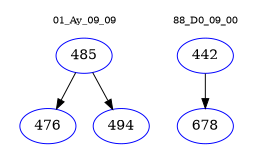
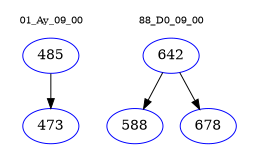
(85, 21) -> (51, 21)
(205, 56) -> (171, 56)
(48, 126) -> (51, 126)
(121, 126) -> none
none -> (135, 126)
